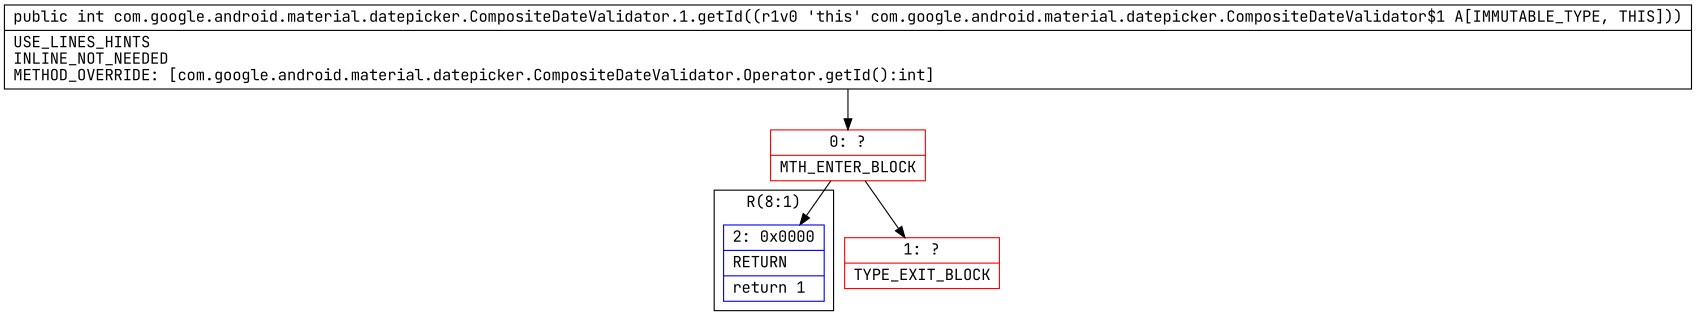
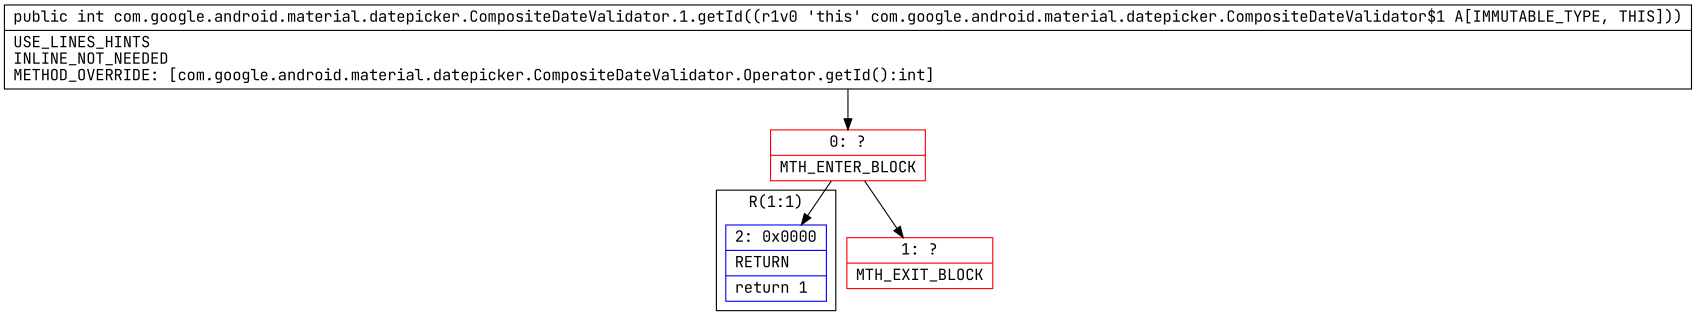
(774, 203) -> (776, 203)
(922, 275) -> (920, 275)
